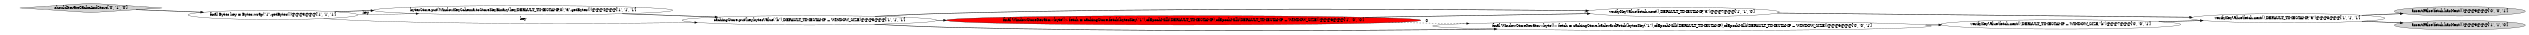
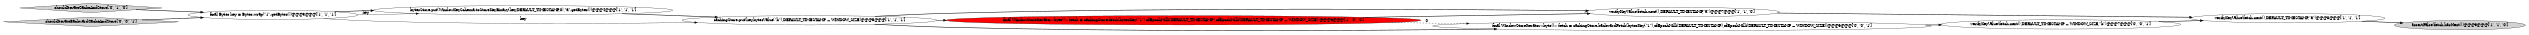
(2460, 11) -> none
none -> (91, 22)
